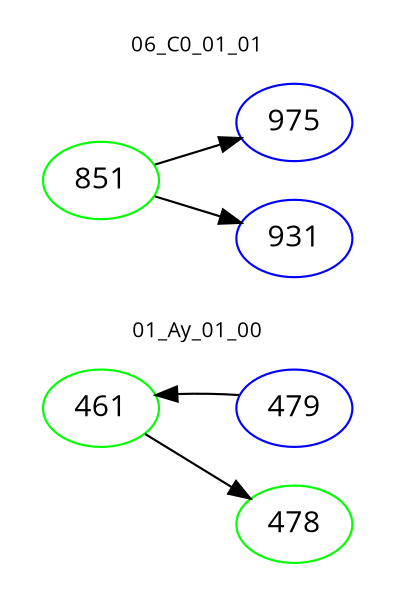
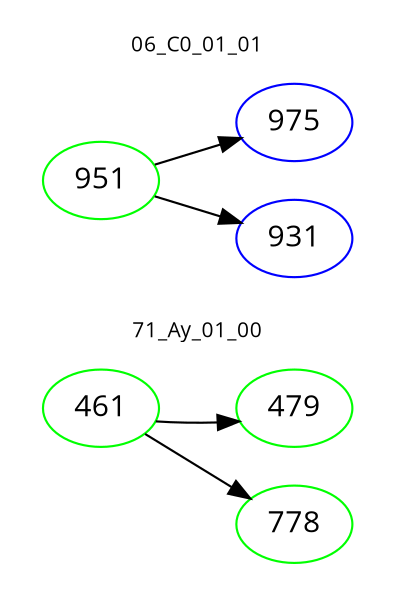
(101, 180) -> (101, 180)
(198, 332) -> (198, 332)
(208, 394) -> (187, 423)
(294, 408) -> (294, 408)
(294, 524) -> (294, 524)
